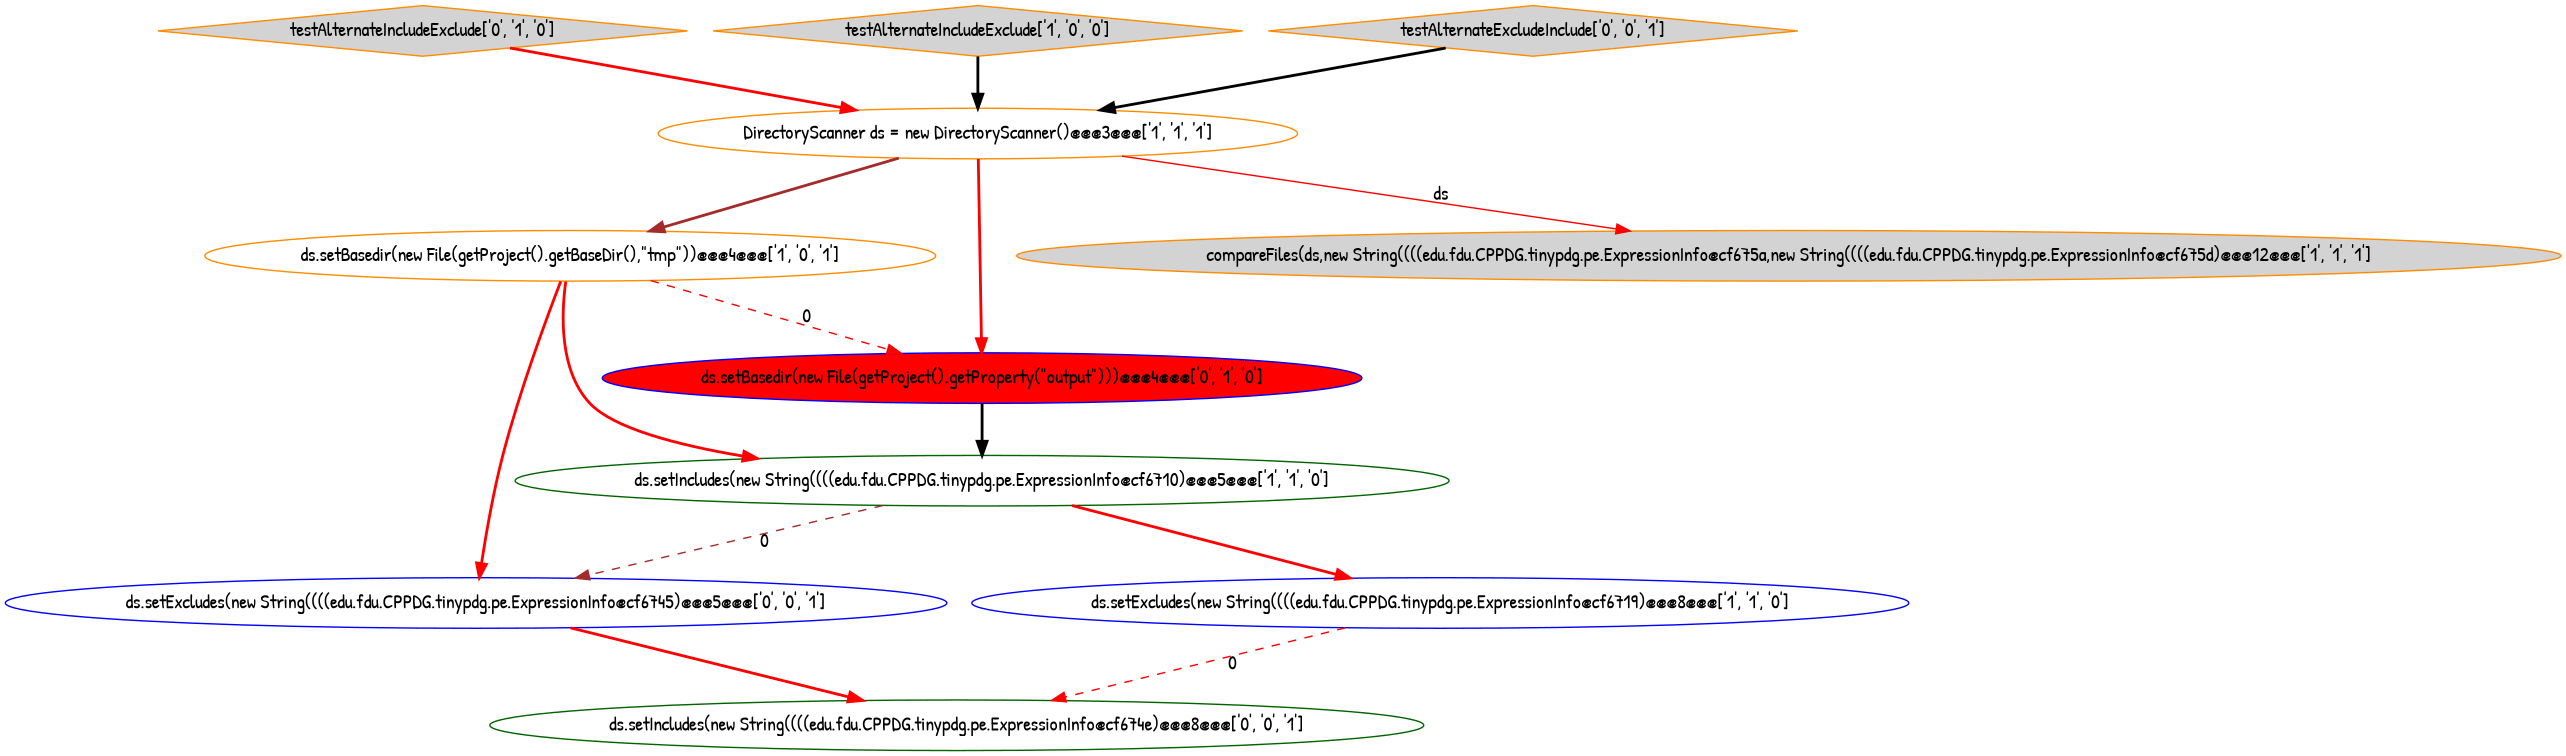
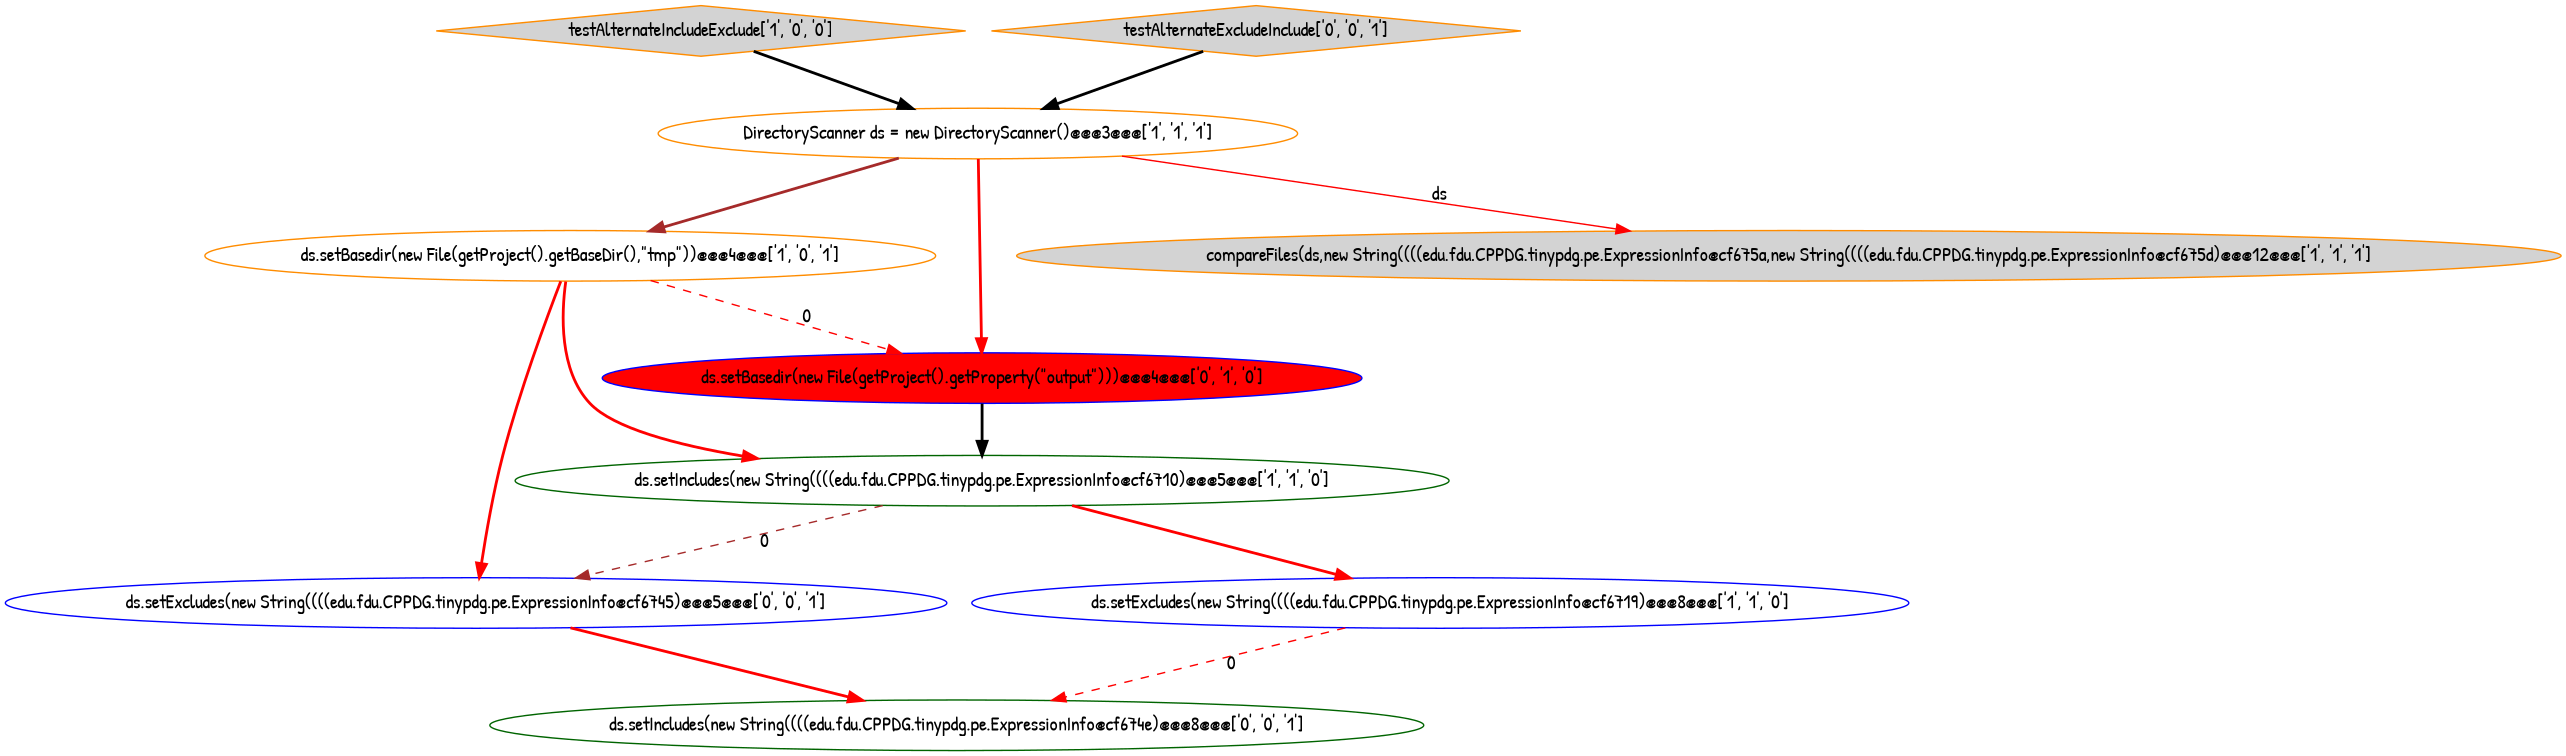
(423, 31) -> none
